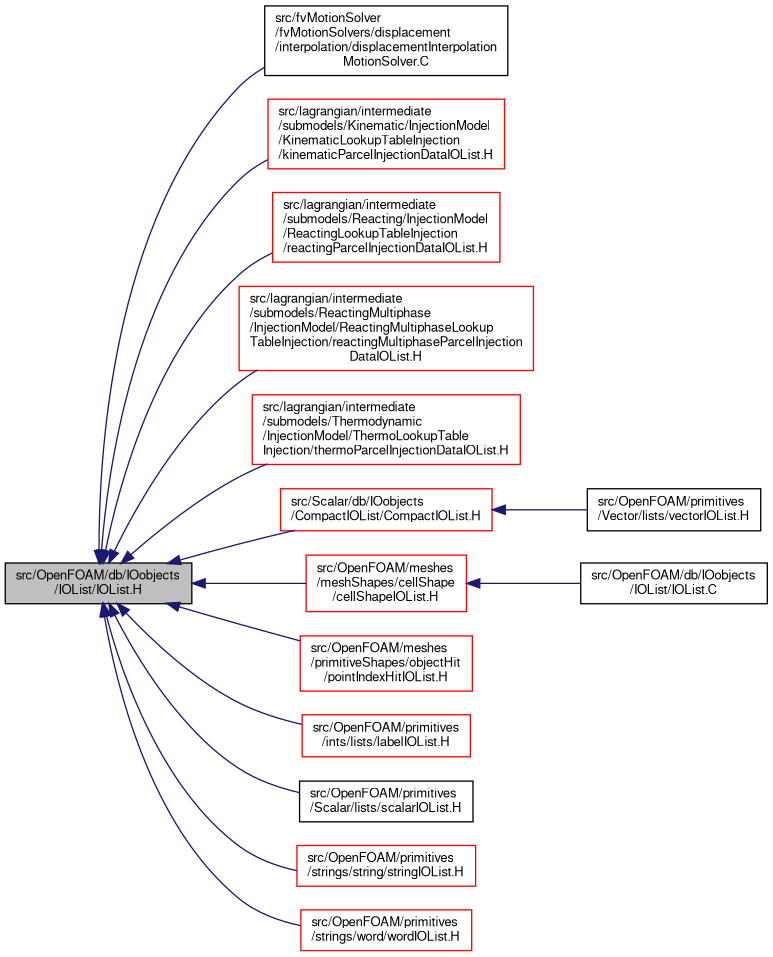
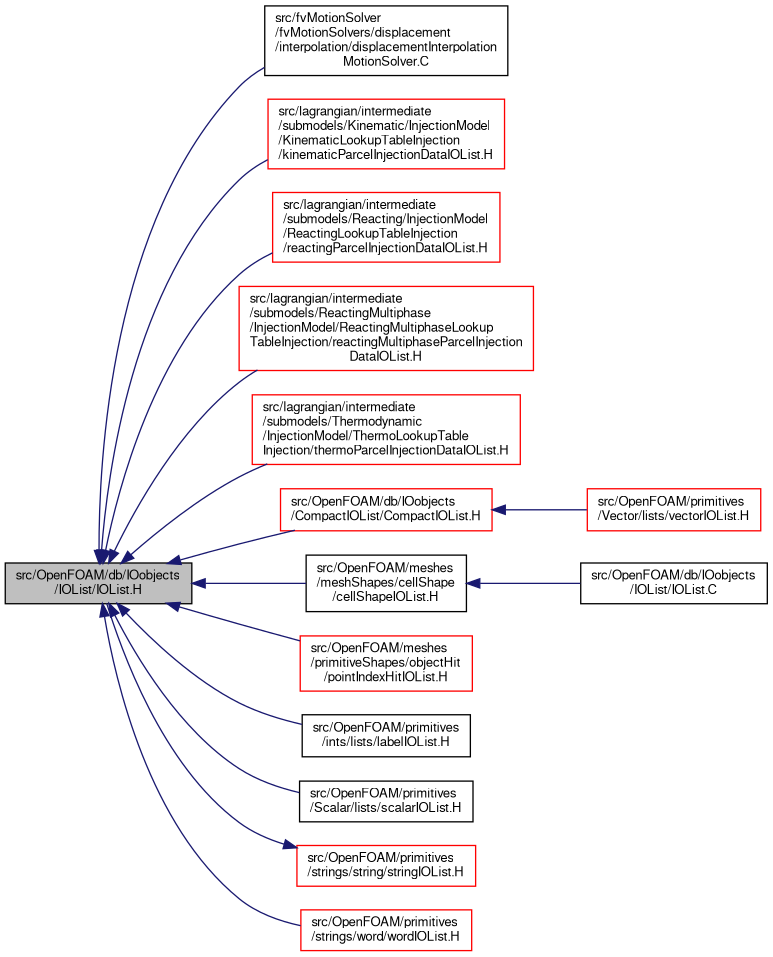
(386, 510) -> (386, 510)
(674, 510) -> (674, 510)
(386, 583) -> (386, 583)
(386, 736) -> (386, 736)
(171, 769) -> (170, 744)
